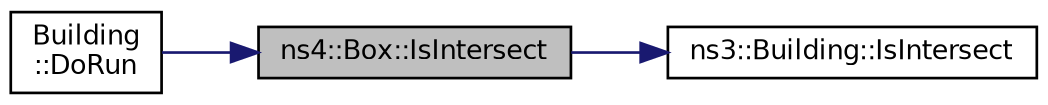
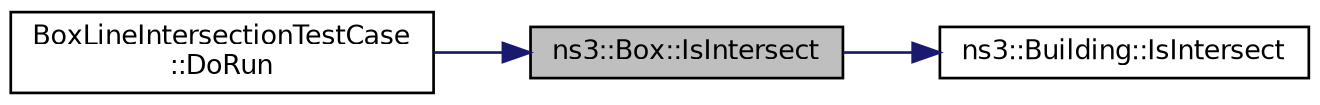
(86, 53) -> (222, 53)
(415, 53) -> (687, 53)
